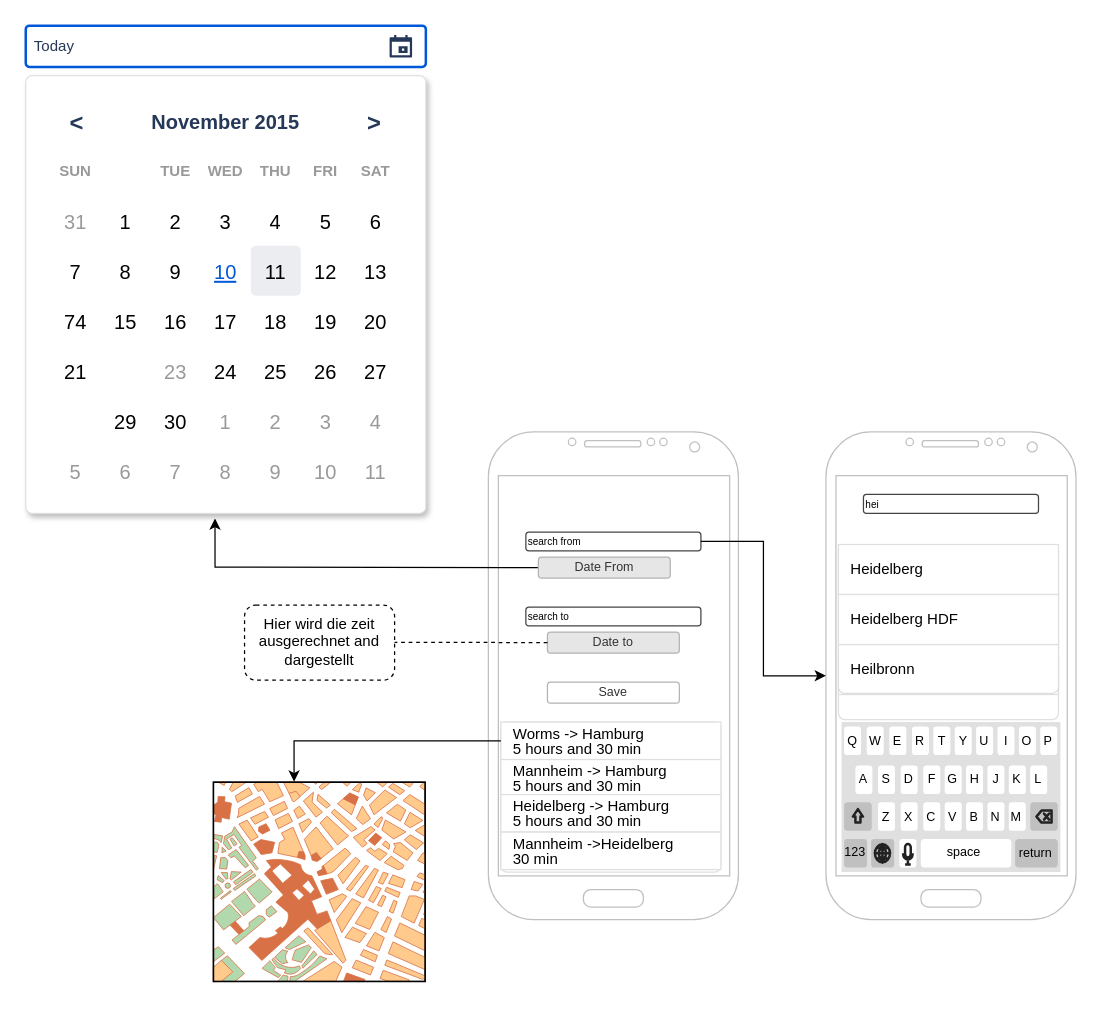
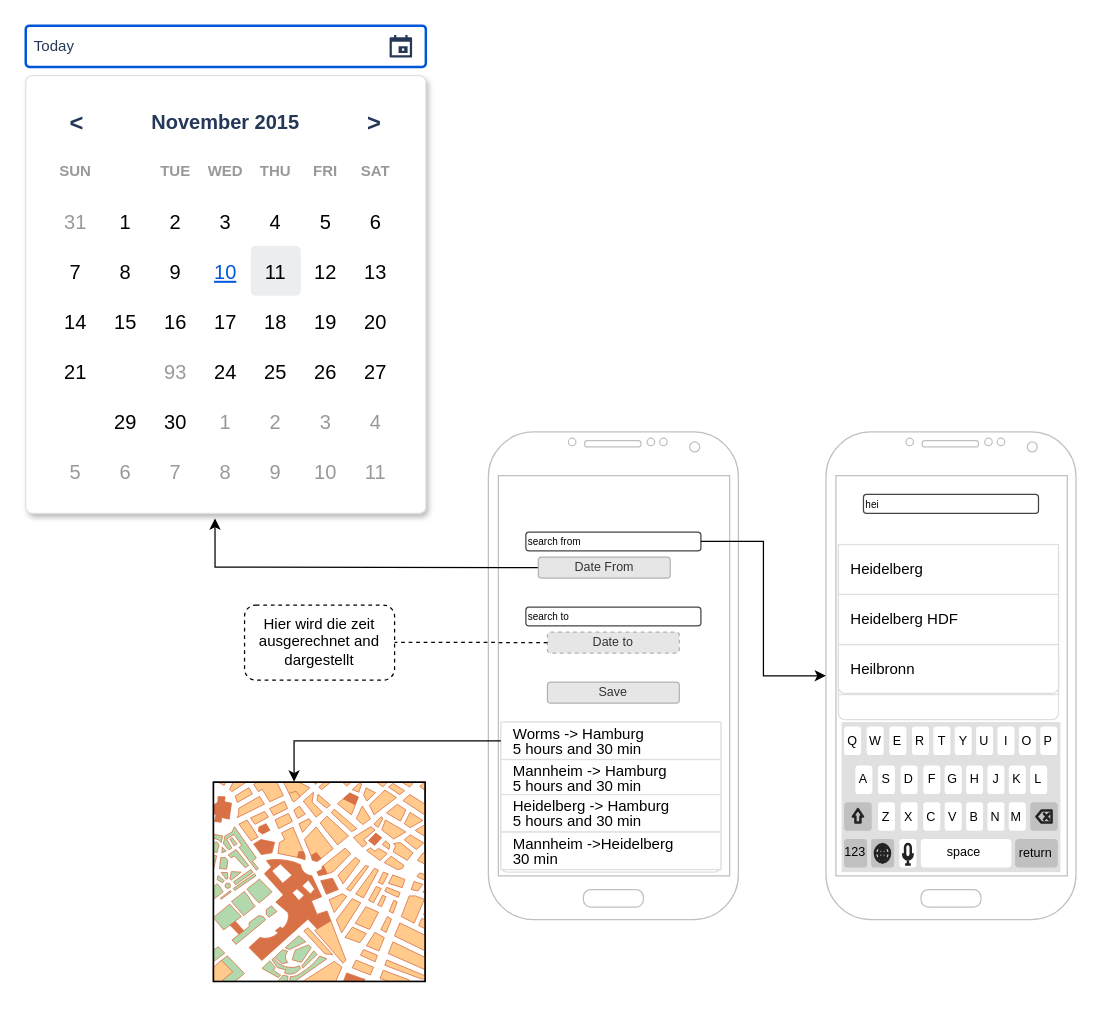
(75, 322) -> (75, 322)
(175, 372) -> (175, 372)
(613, 642) -> (613, 642)
(613, 692) -> (613, 692)
